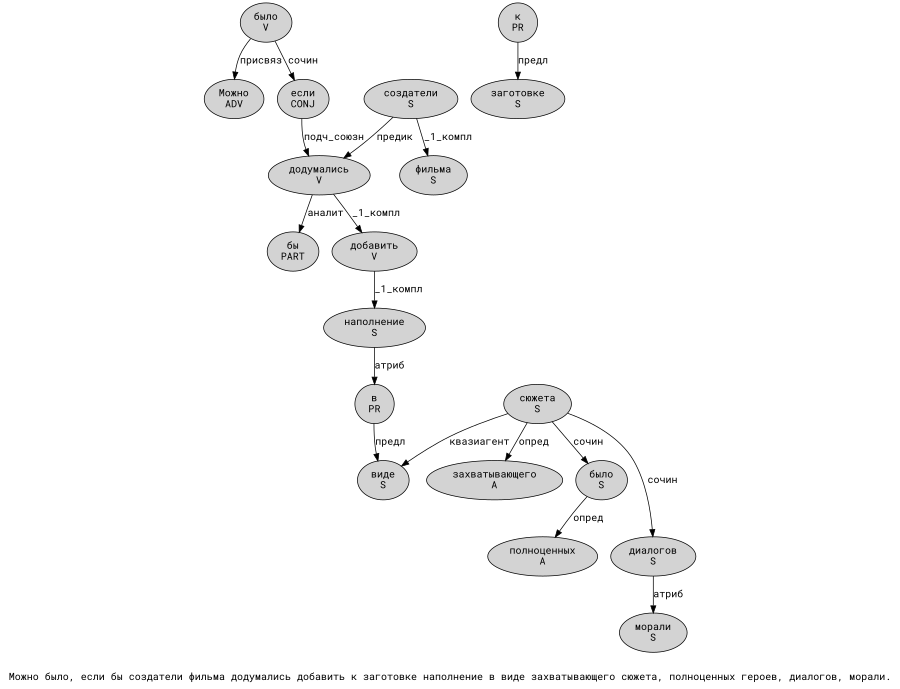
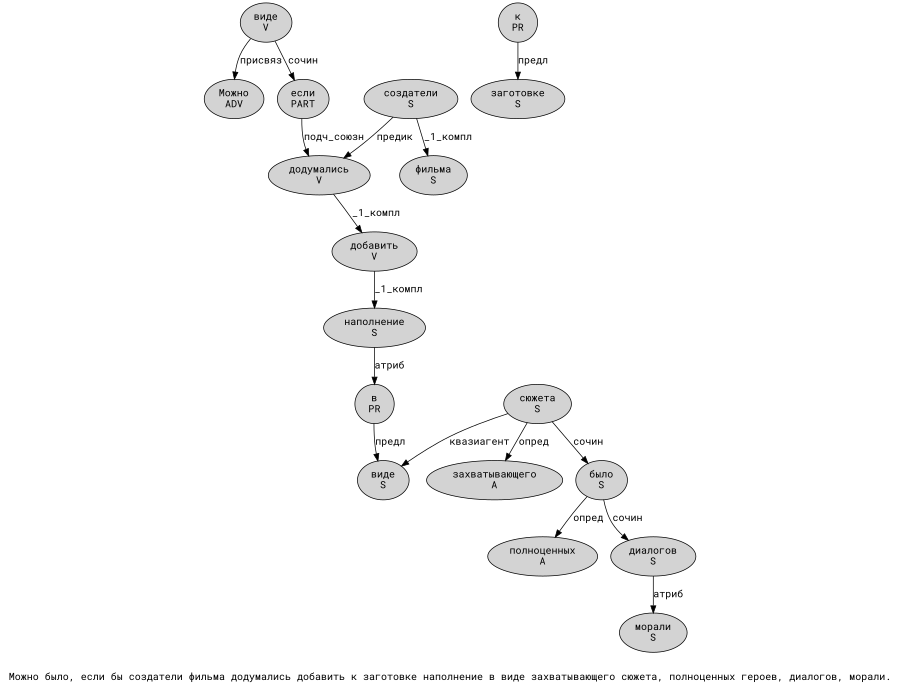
(266, 23) -> (266, 23)
(303, 99) -> (303, 99)
(293, 252) -> none
(631, 456) -> (610, 519)
